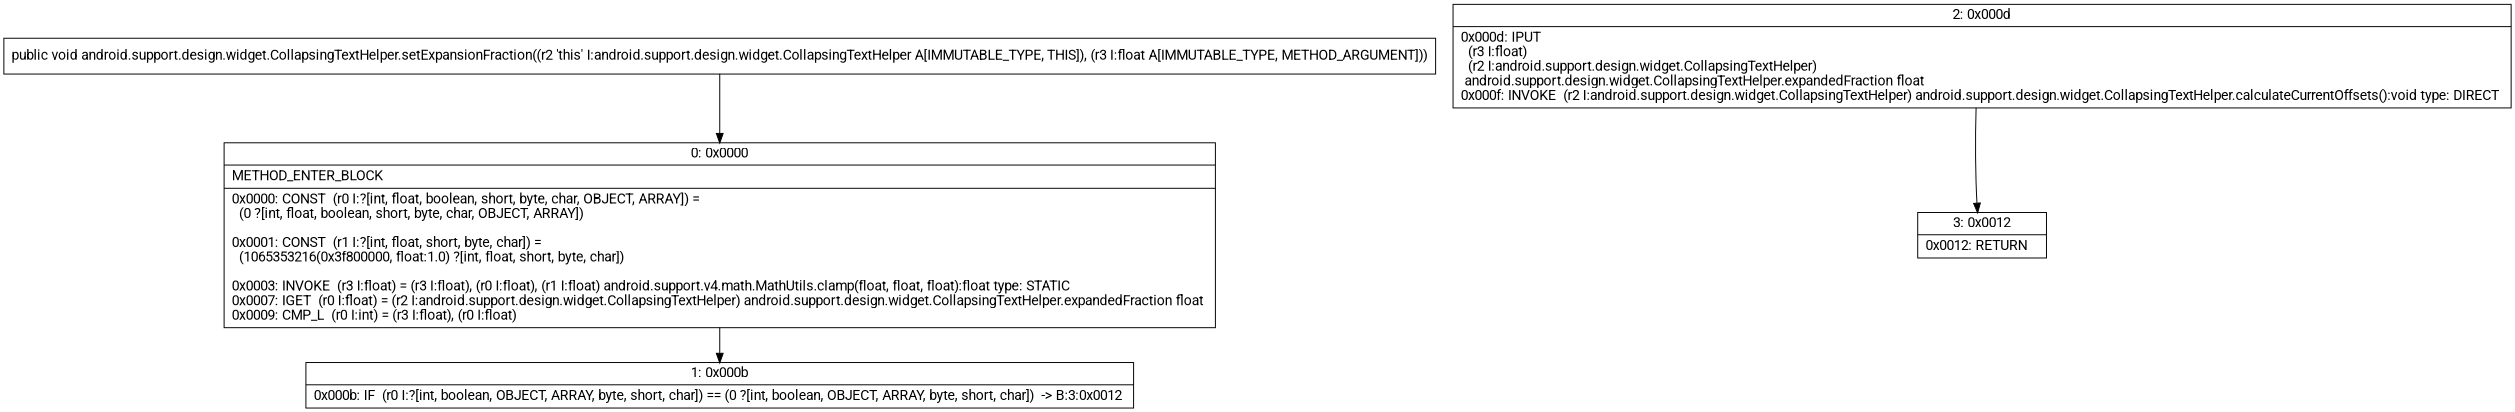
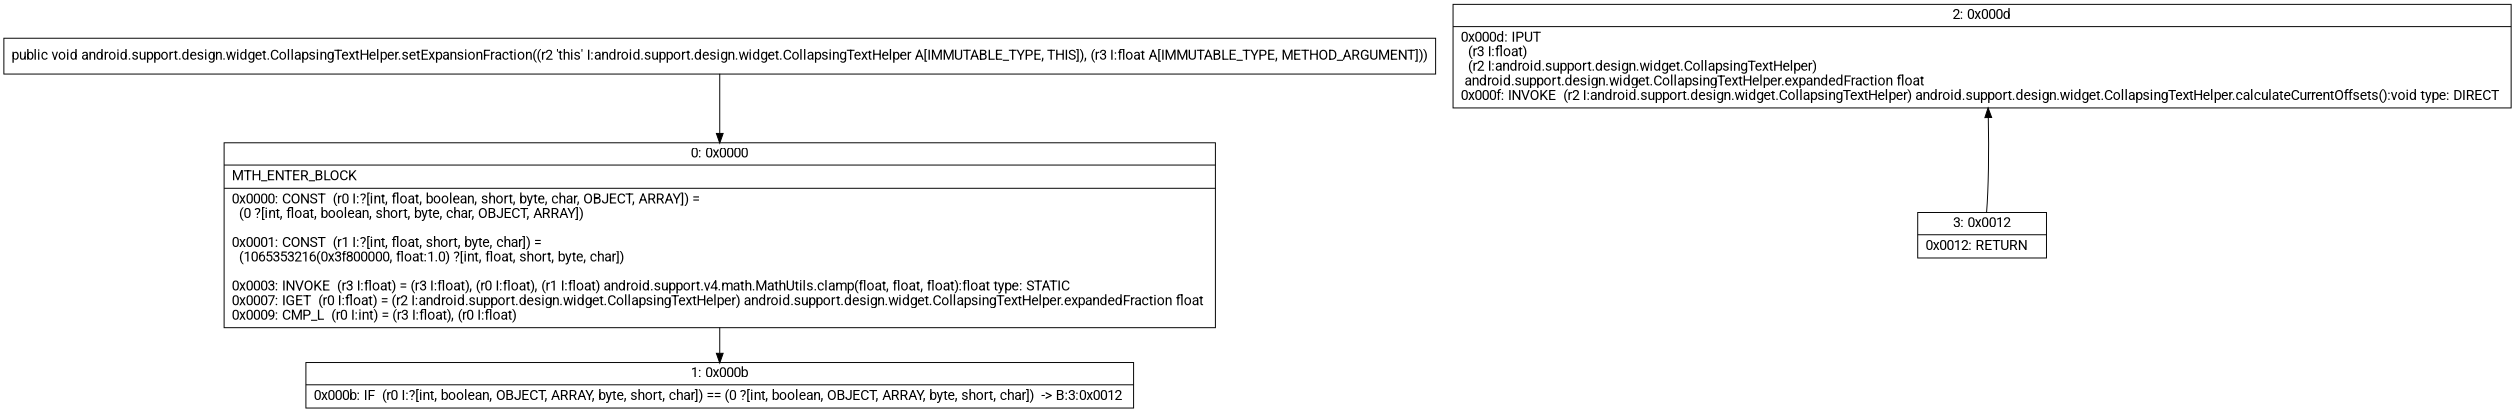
(1976, 155) -> (1988, 165)
(308, 176) -> (295, 176)
